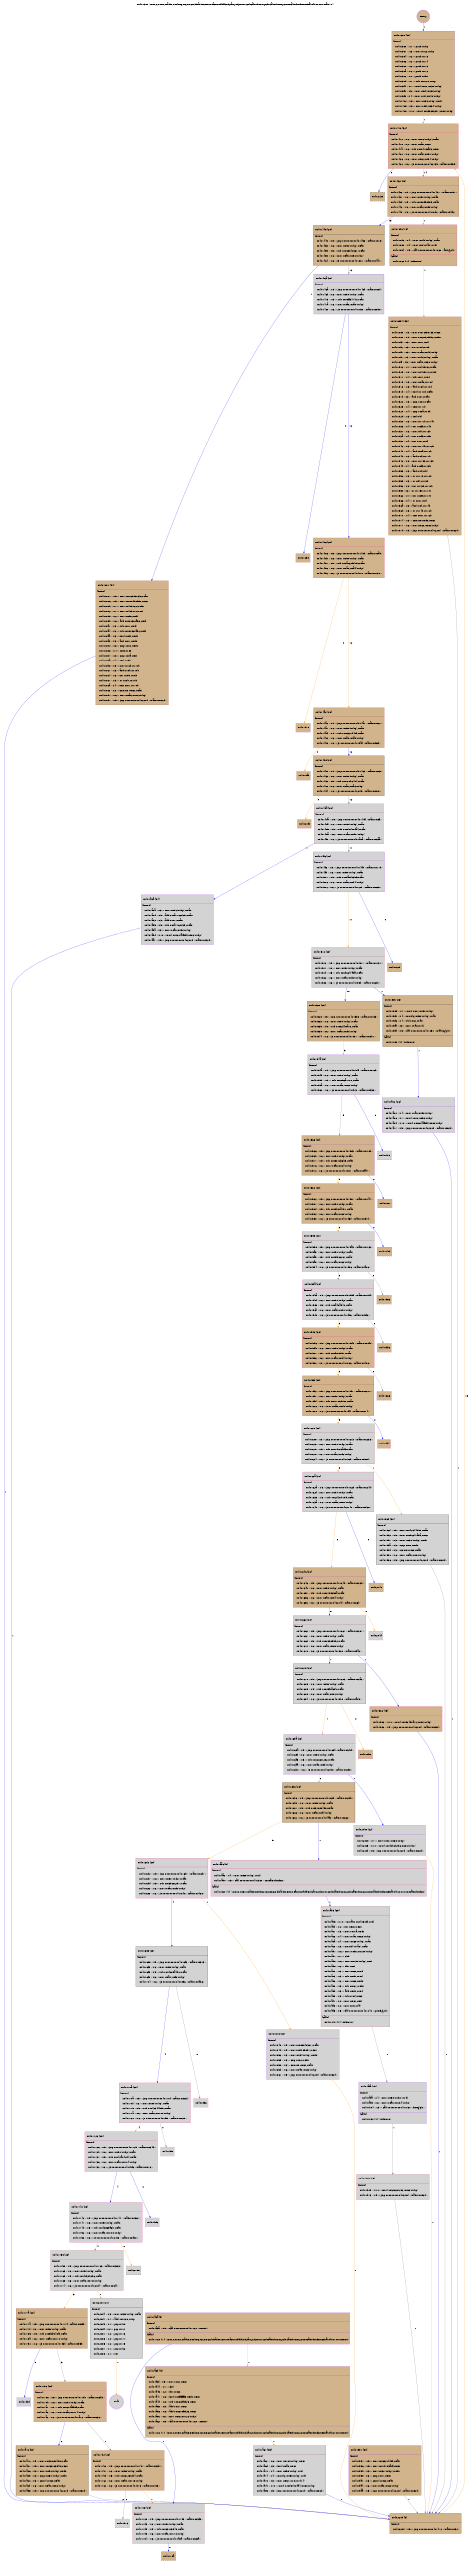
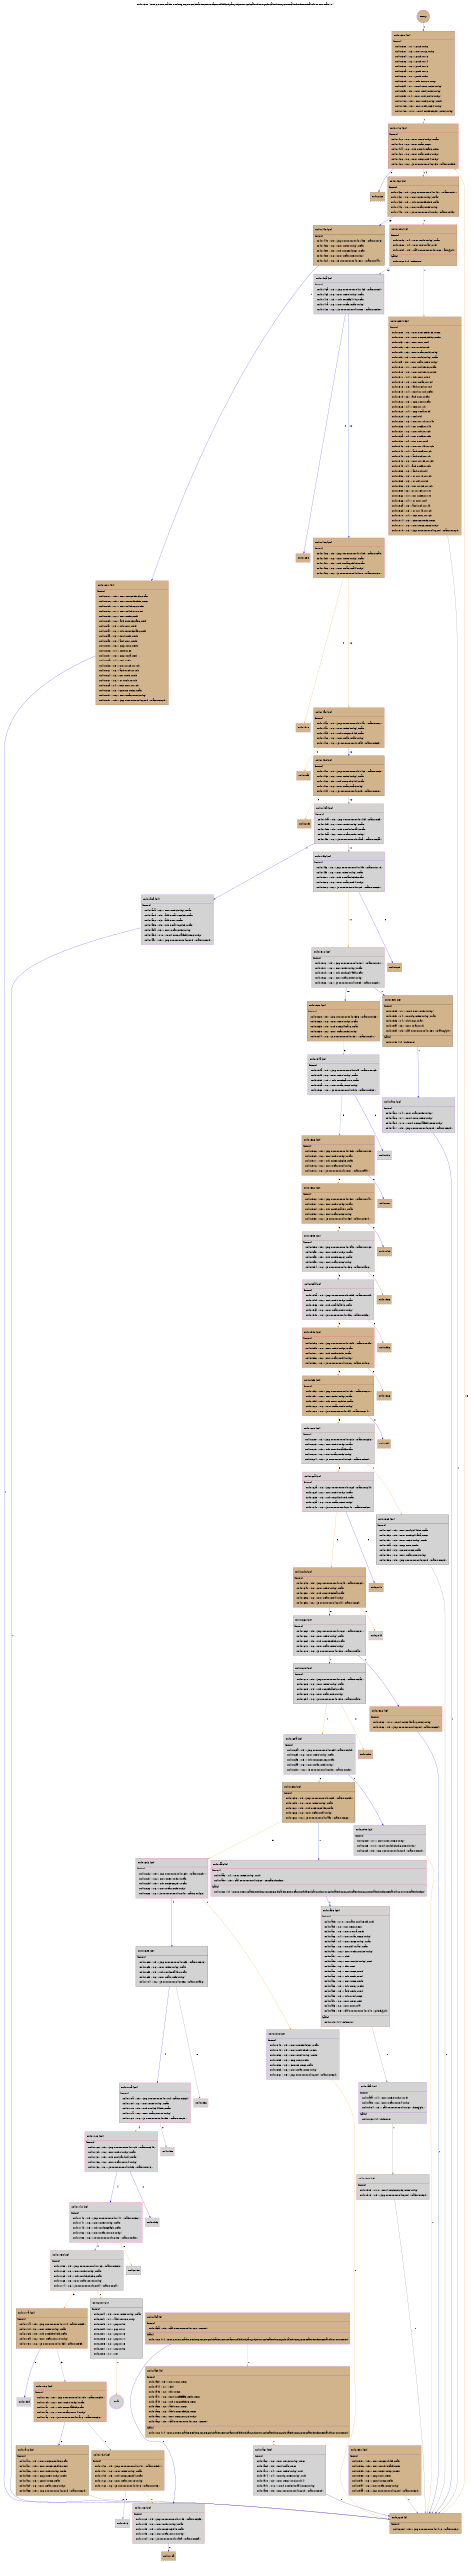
(349, 269) -> (386, 270)
